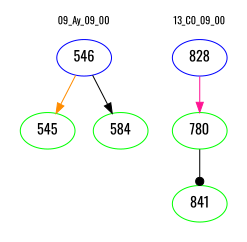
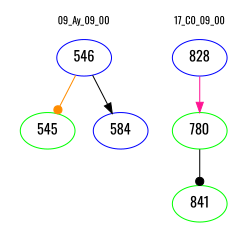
(200, 22) -> (200, 22)
(68, 91) -> (68, 91)
(121, 131) -> (121, 131)
